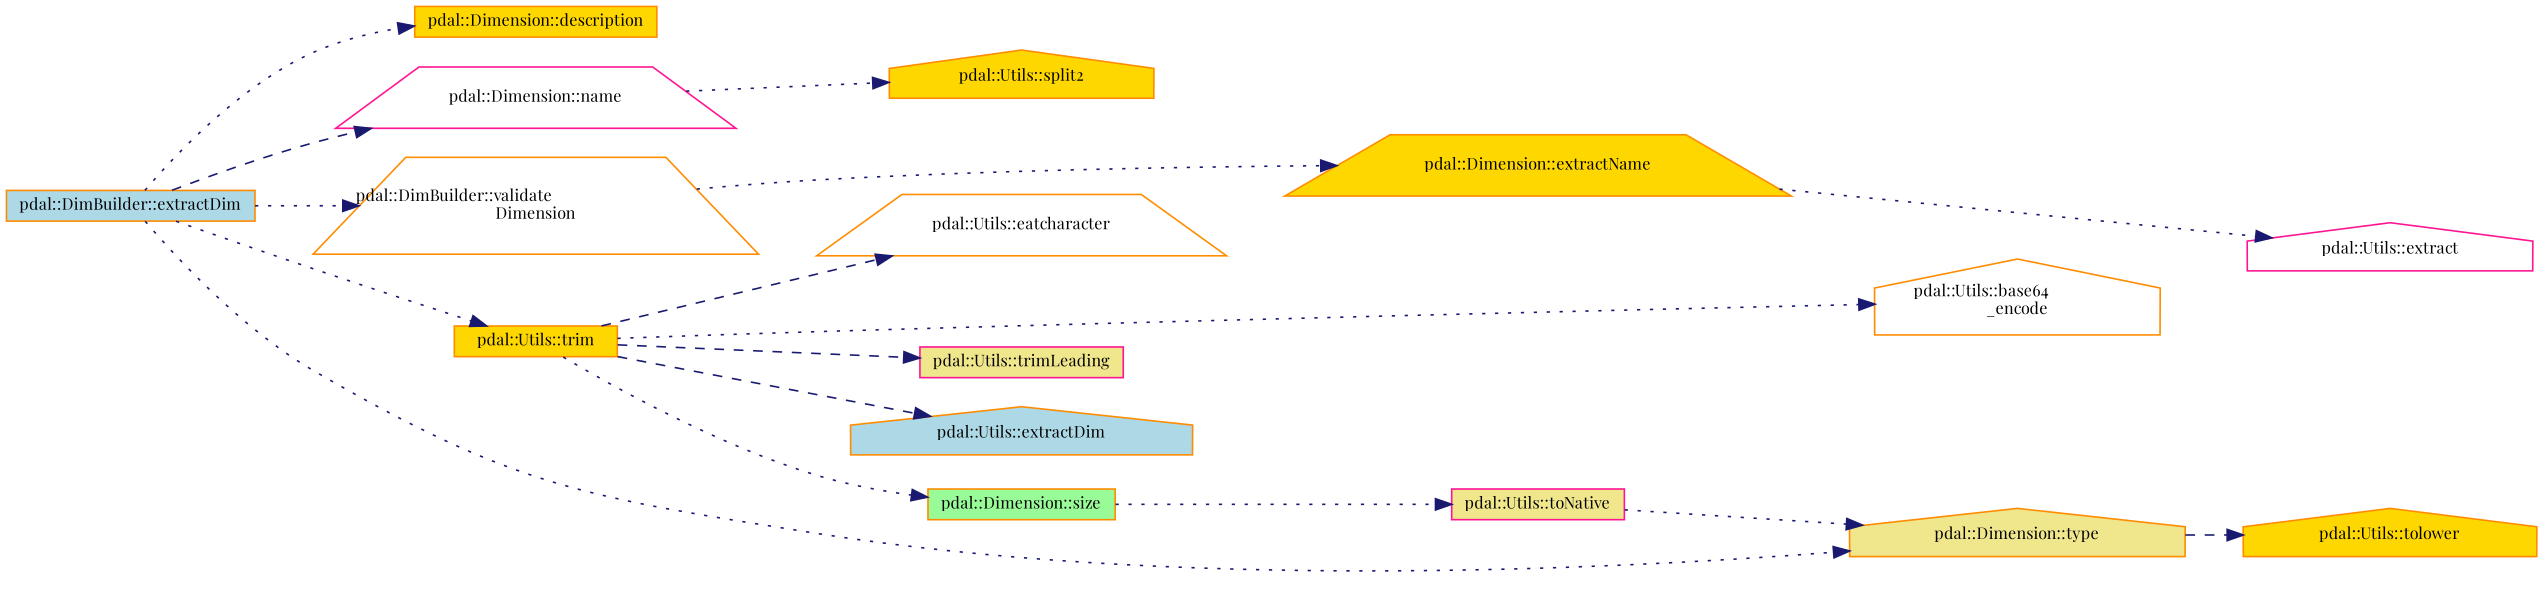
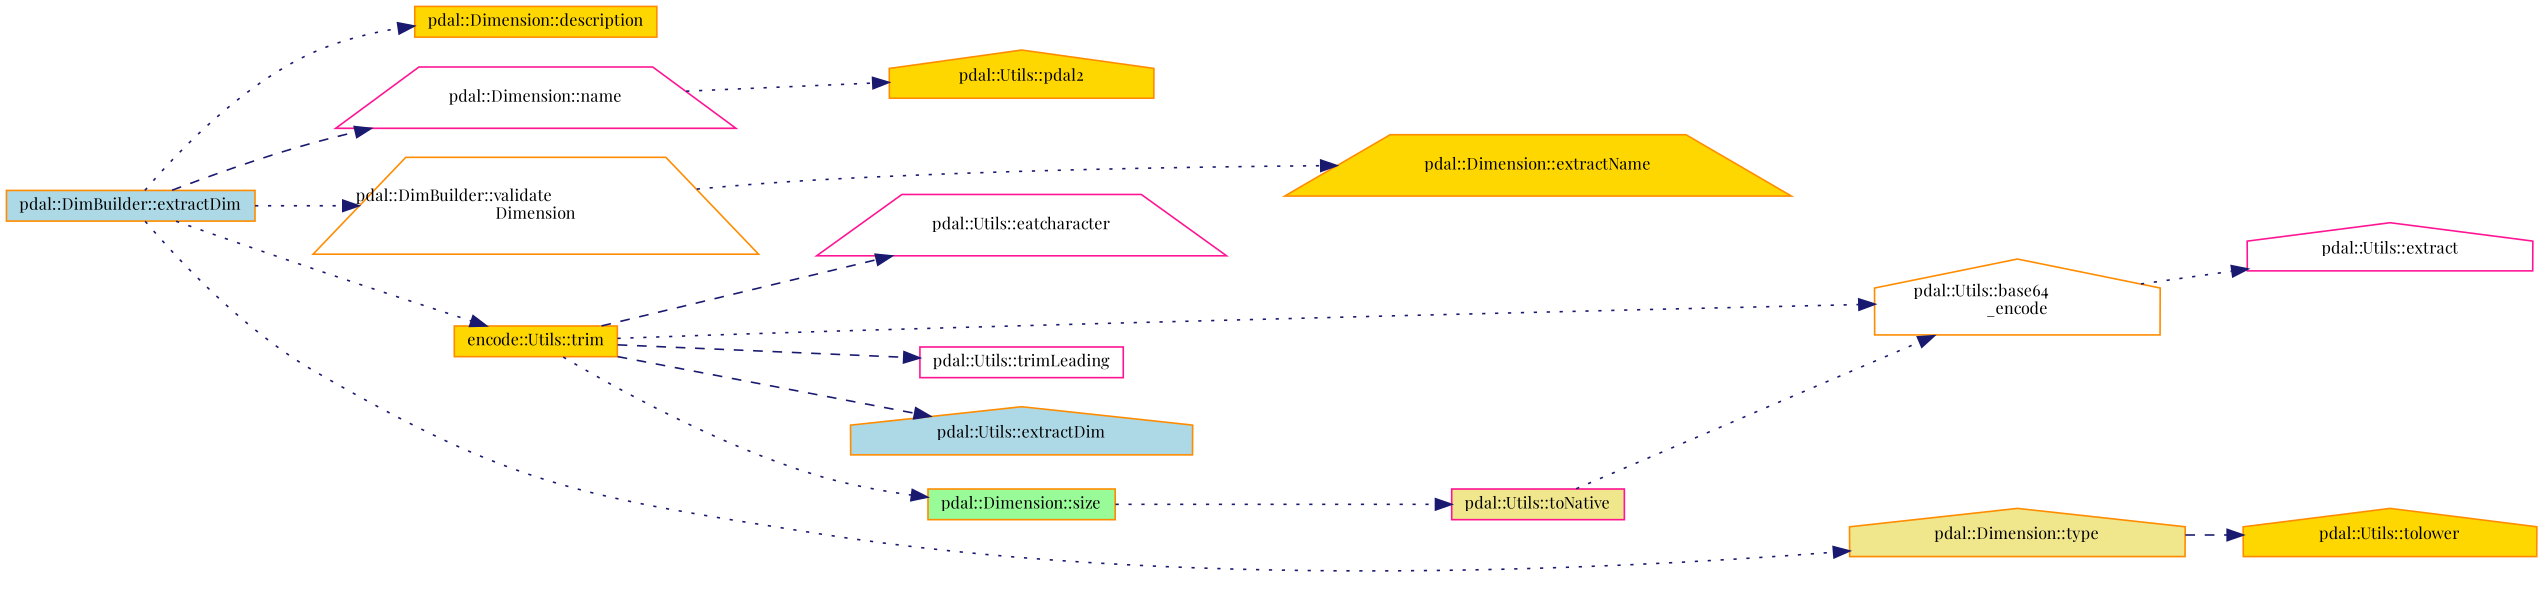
(1022, 77) -> (1022, 77)
(2017, 213) -> (2186, 278)
(1022, 225) -> (1022, 225)
(536, 341) -> (536, 341)
(1022, 362) -> (1022, 362)
(1735, 517) -> (1748, 415)
